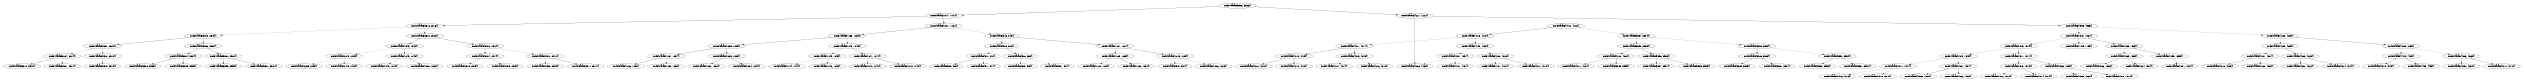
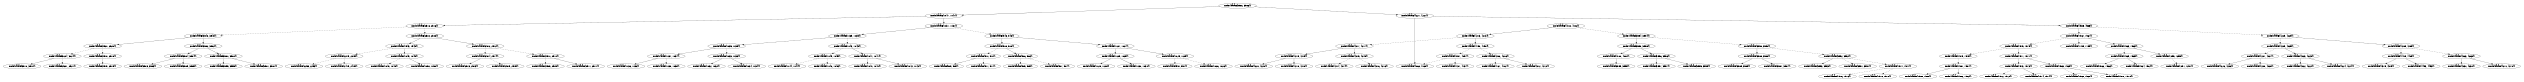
(1929, 61) -> (1867, 61)
(1576, 66) -> none
